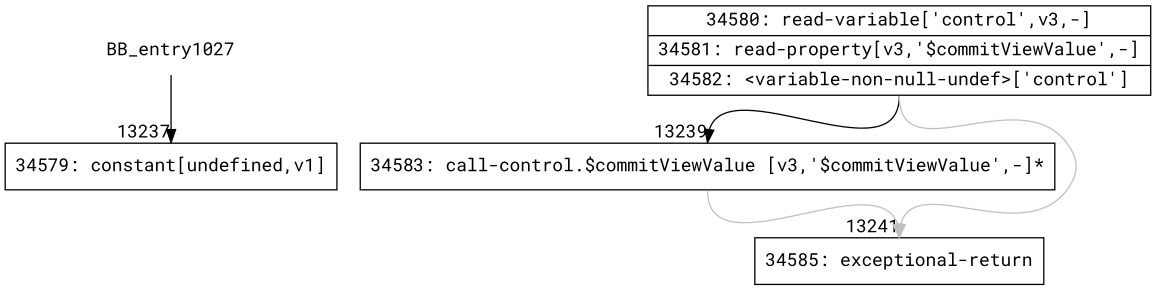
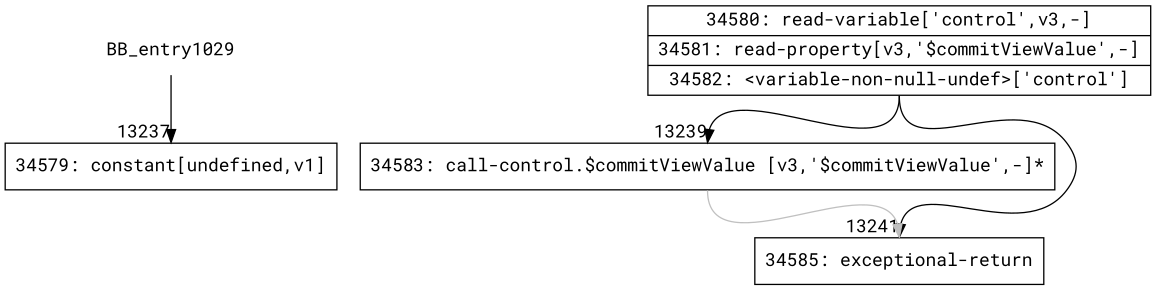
(171, 51) -> (171, 51)
(1075, 160) -> (1075, 160)
